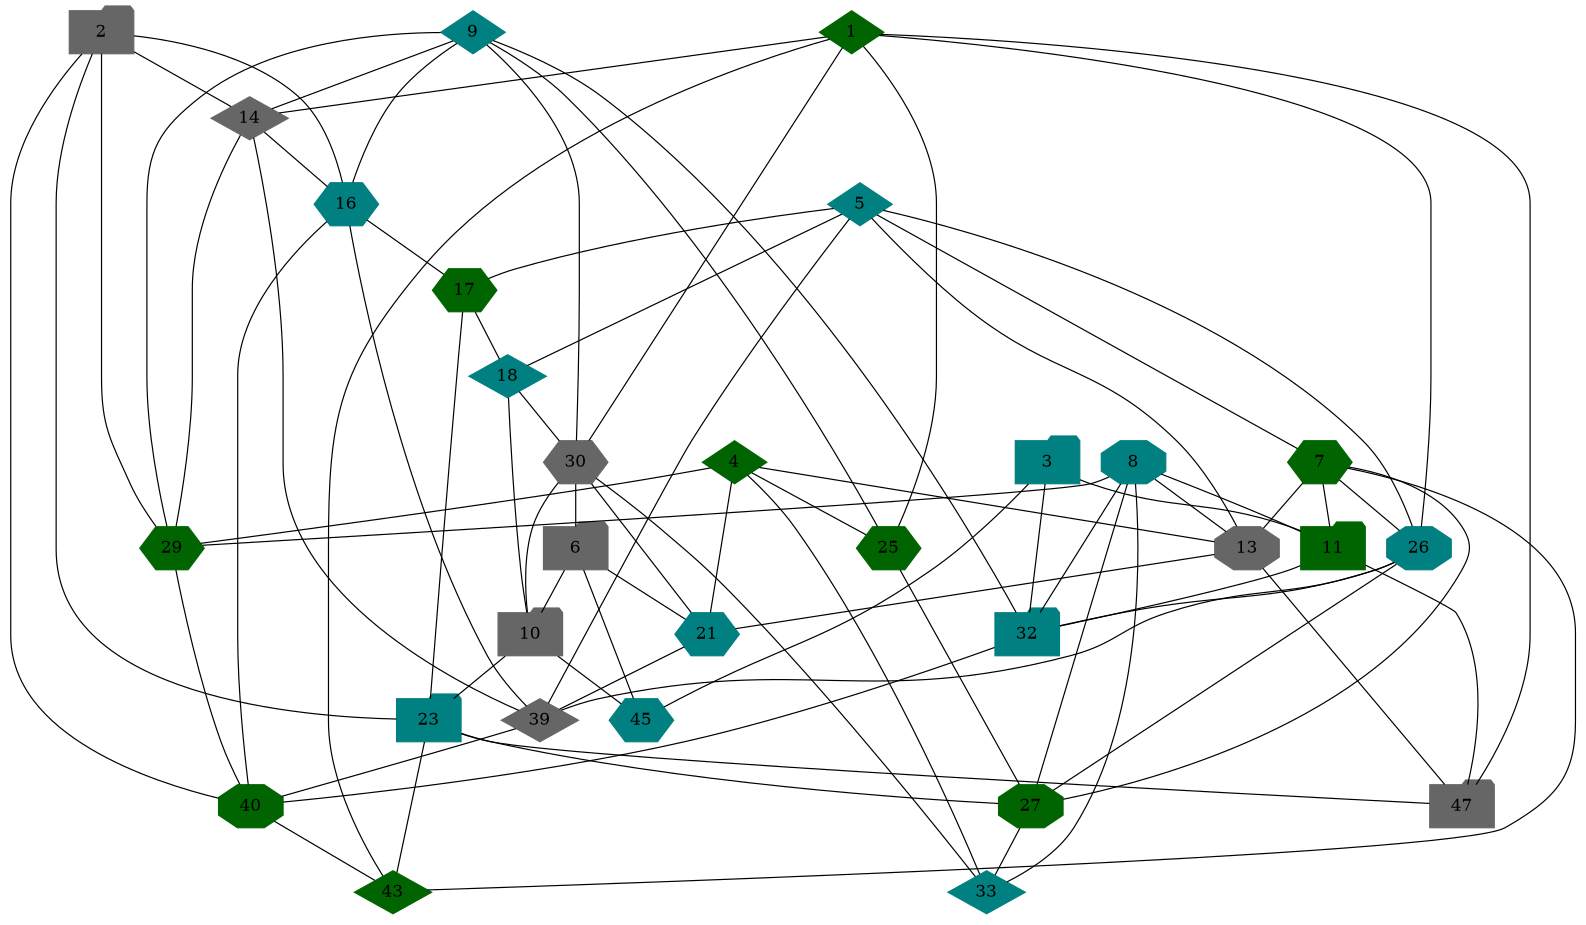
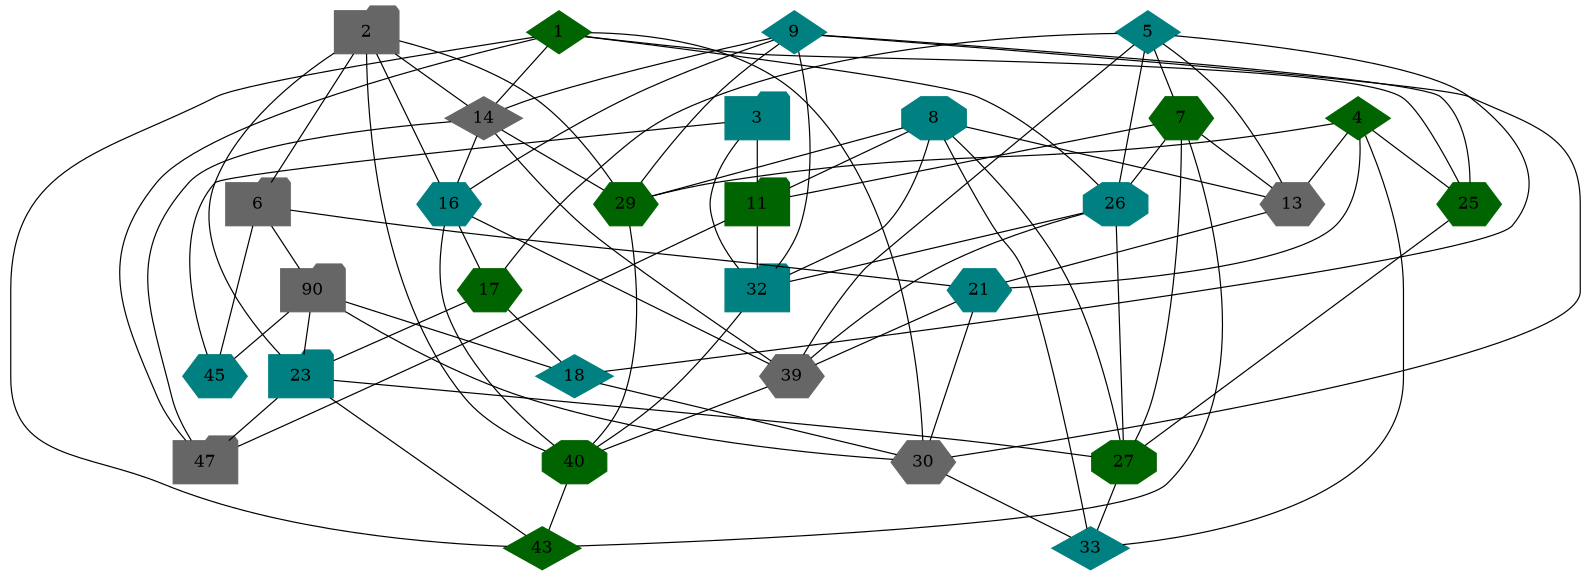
(576, 505) -> (312, 118)
(1247, 548) -> (1292, 204)
(530, 634) -> (313, 290)
(1349, 671) -> (188, 184)
(540, 720) -> (792, 376)
